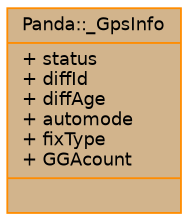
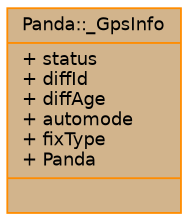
(78, 160) -> (59, 160)
